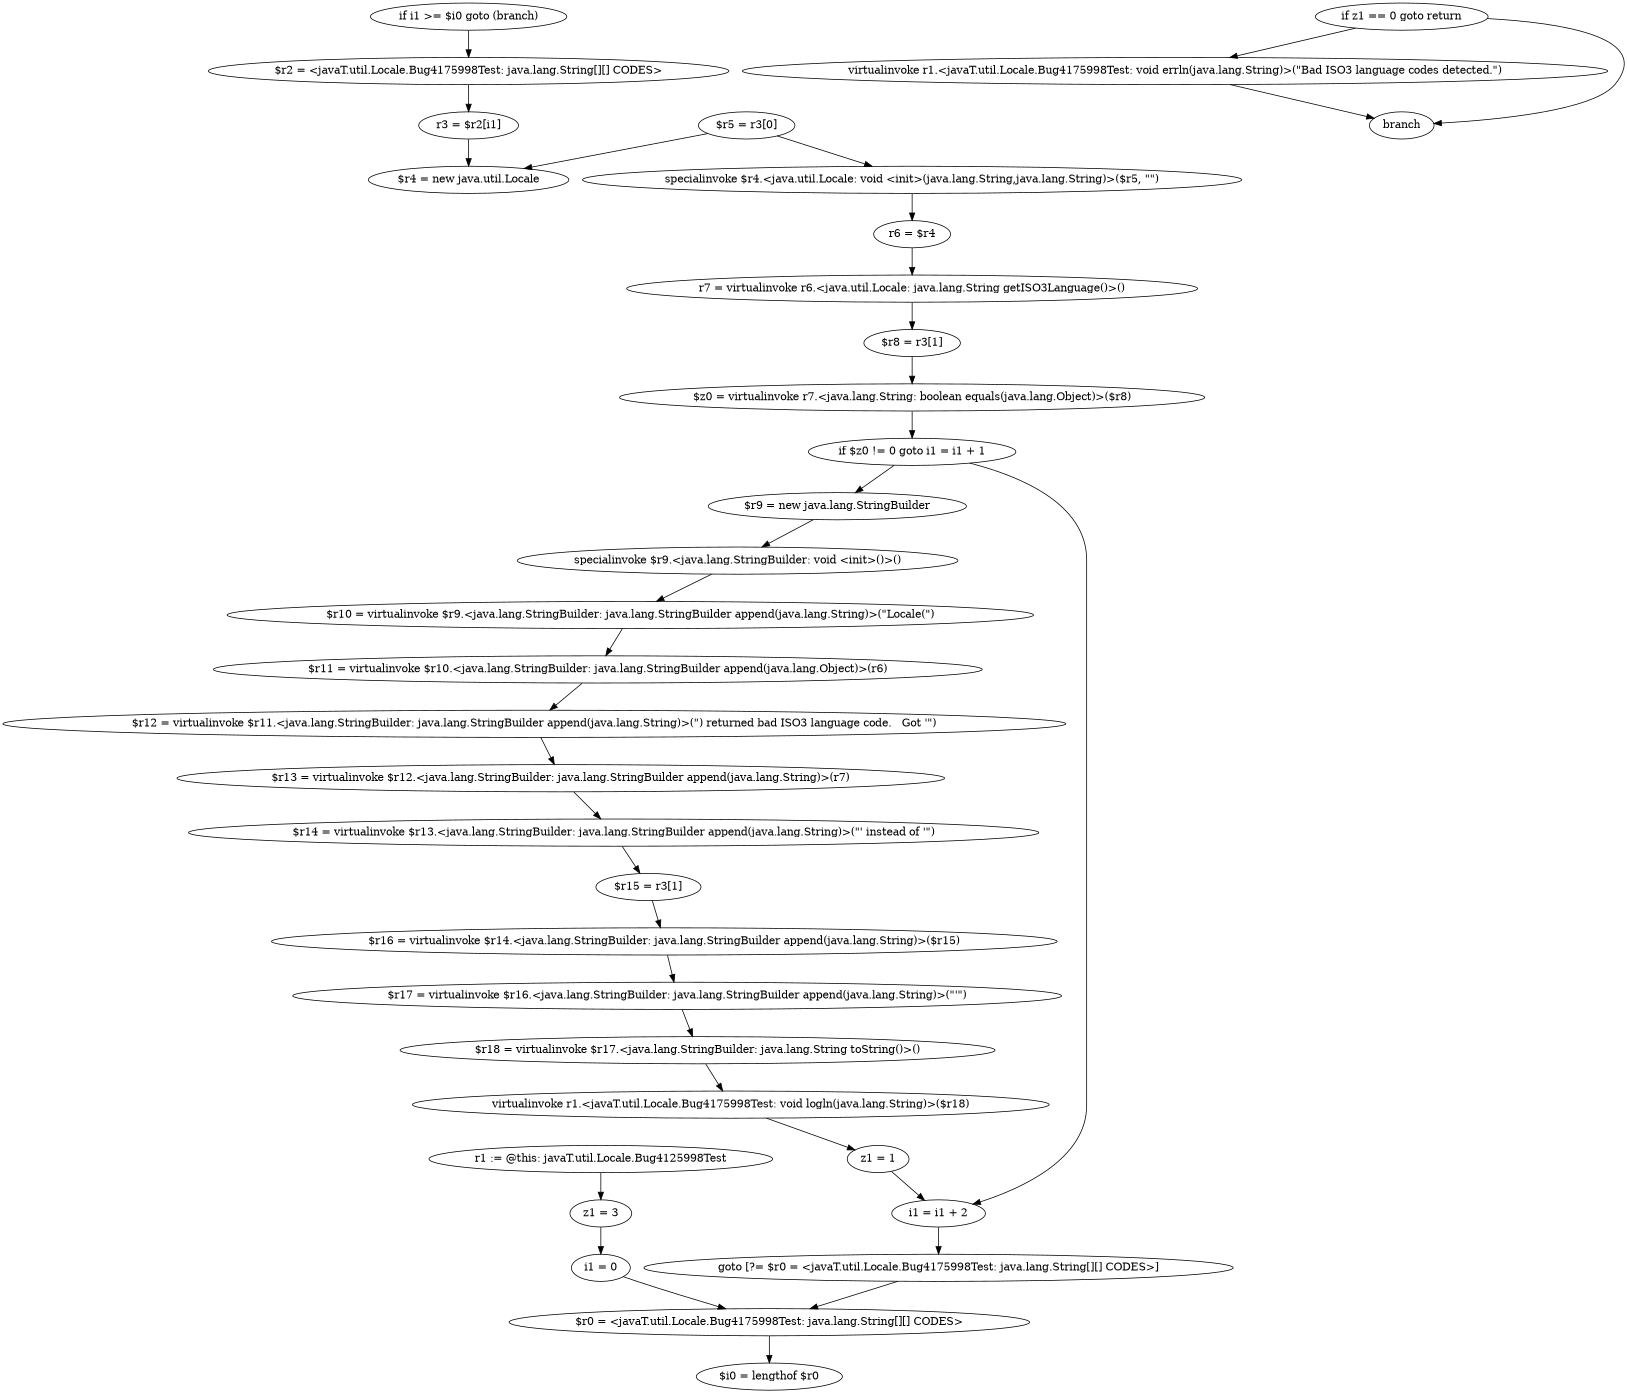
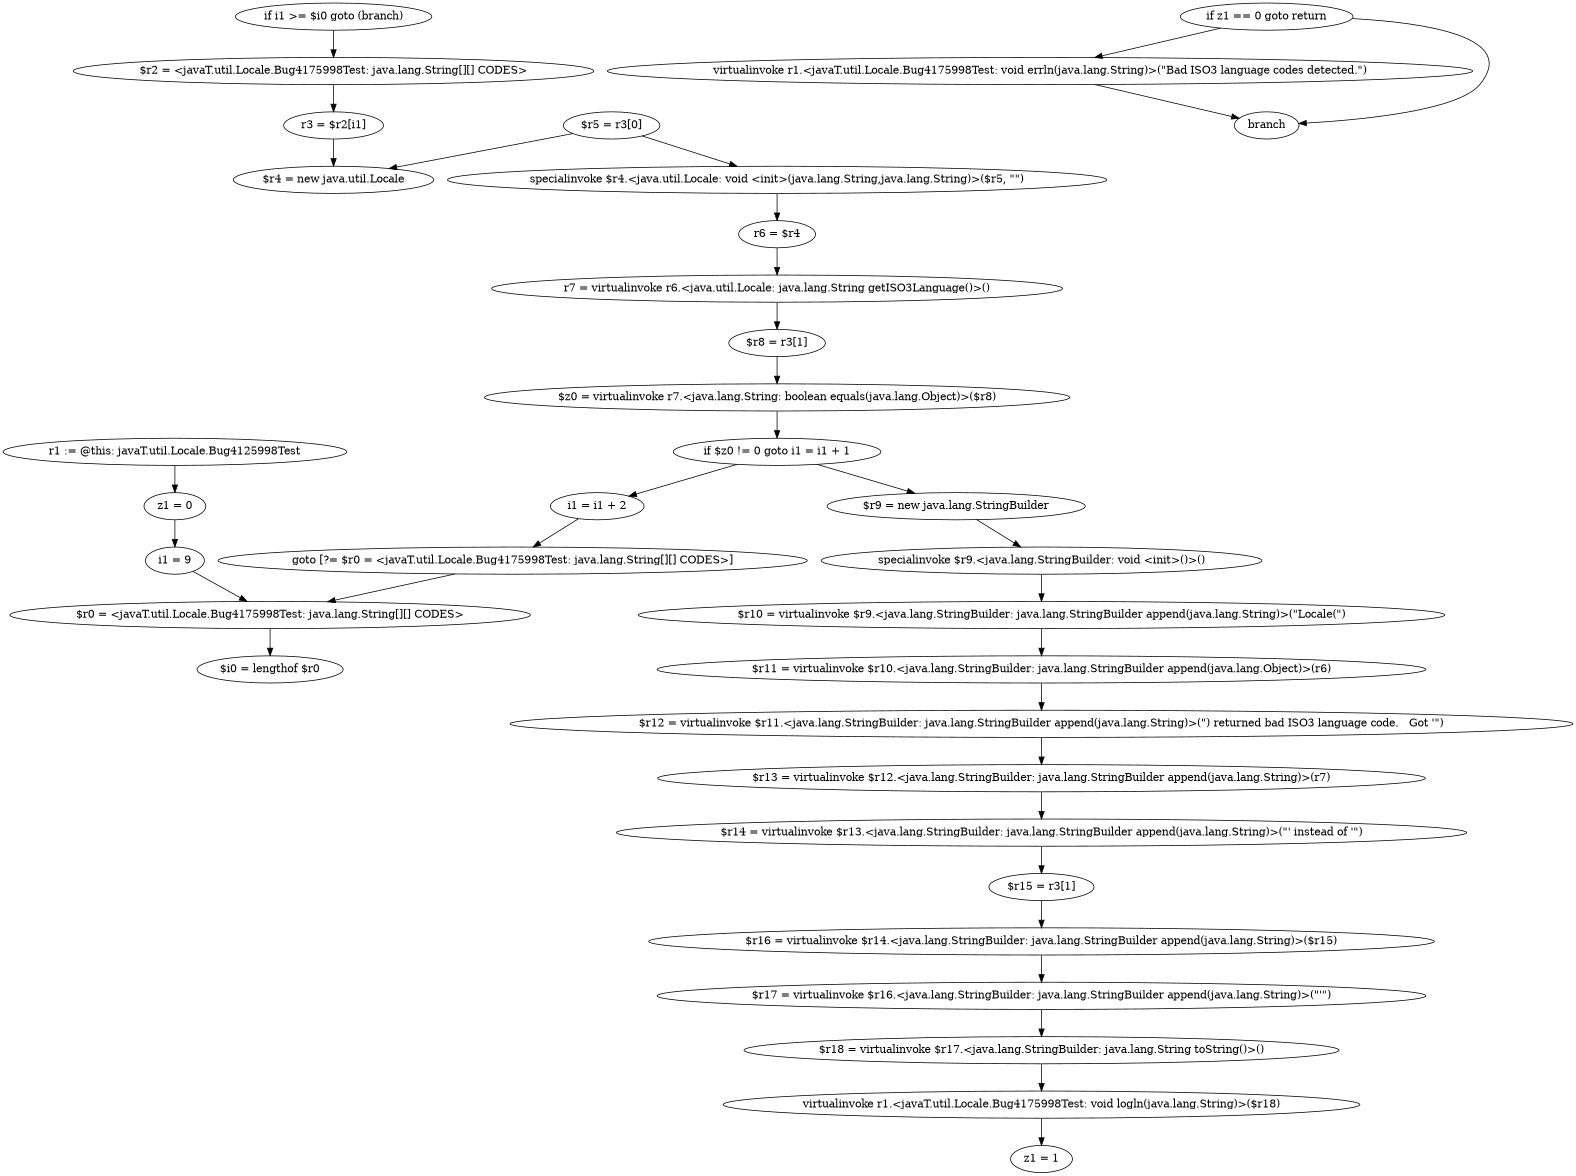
(905, 1183) -> none
(601, 1213) -> (175, 506)
(601, 1268) -> (175, 561)
